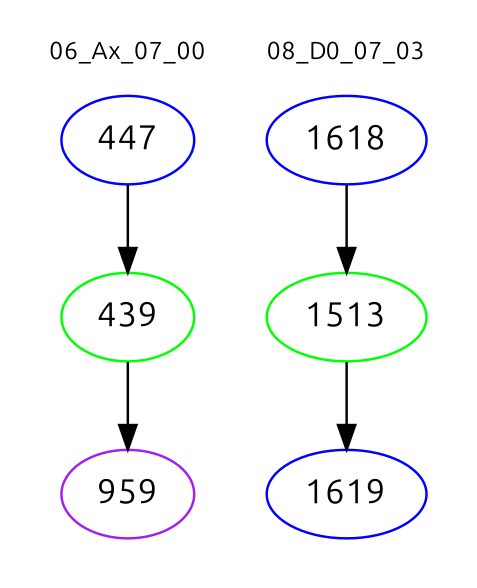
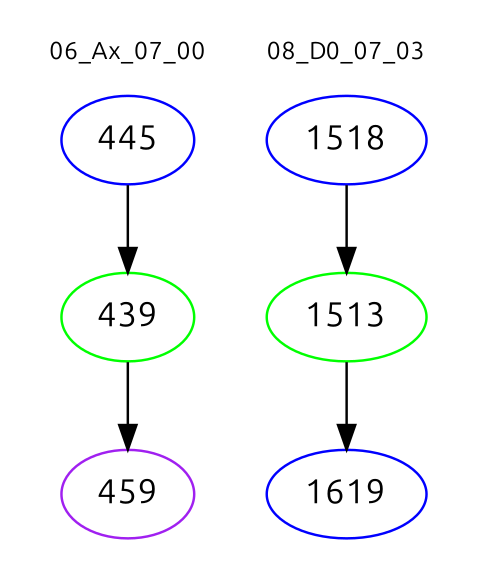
(128, 140) -> (128, 140)
(347, 140) -> (347, 140)
(128, 494) -> (128, 494)
